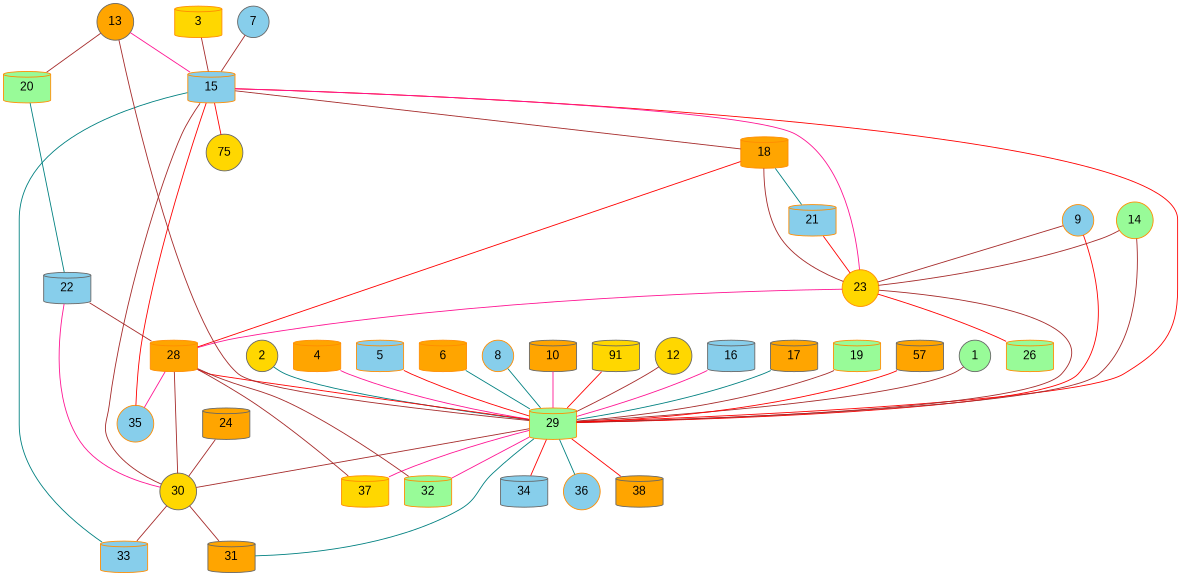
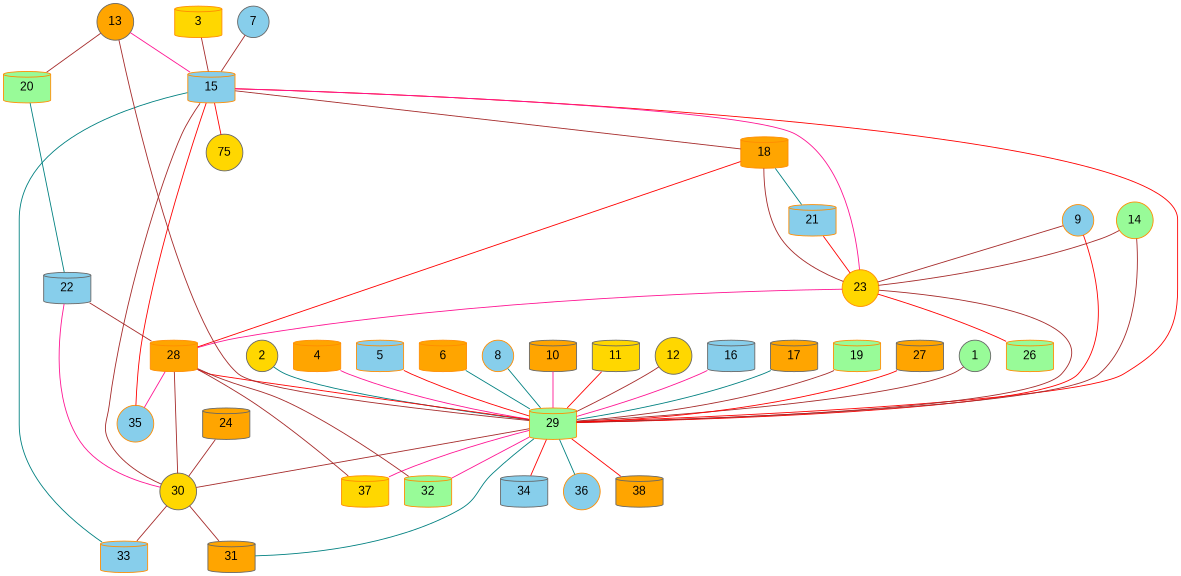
(616, 356) -> (616, 356)
(920, 356) -> (920, 356)
